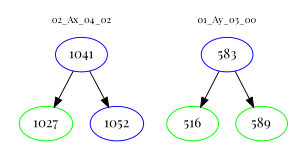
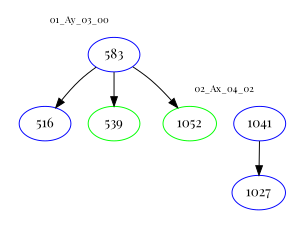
(97, 85) -> (162, 90)
(46, 124) -> (259, 193)
(117, 124) -> (190, 124)
(193, 124) -> (45, 124)
(262, 124) -> (114, 124)
